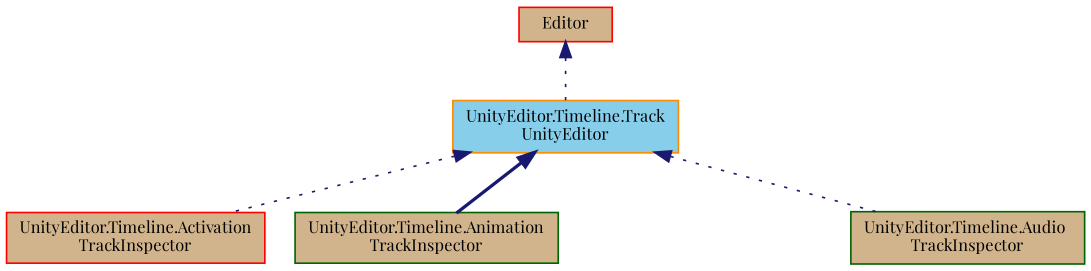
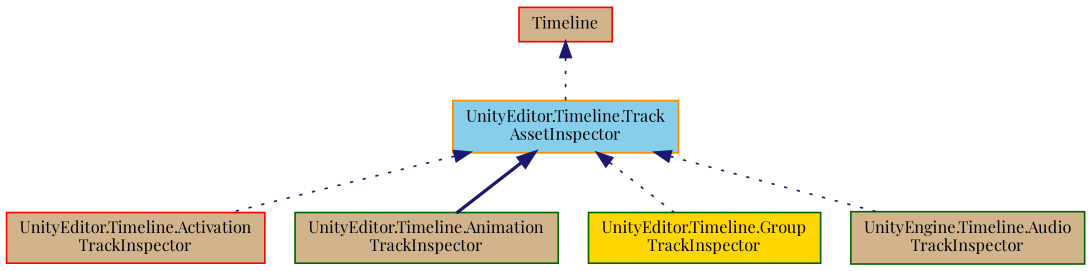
(566, 25) -> (566, 25)
(566, 127) -> (566, 127)
none -> (705, 238)
(968, 238) -> (968, 238)
